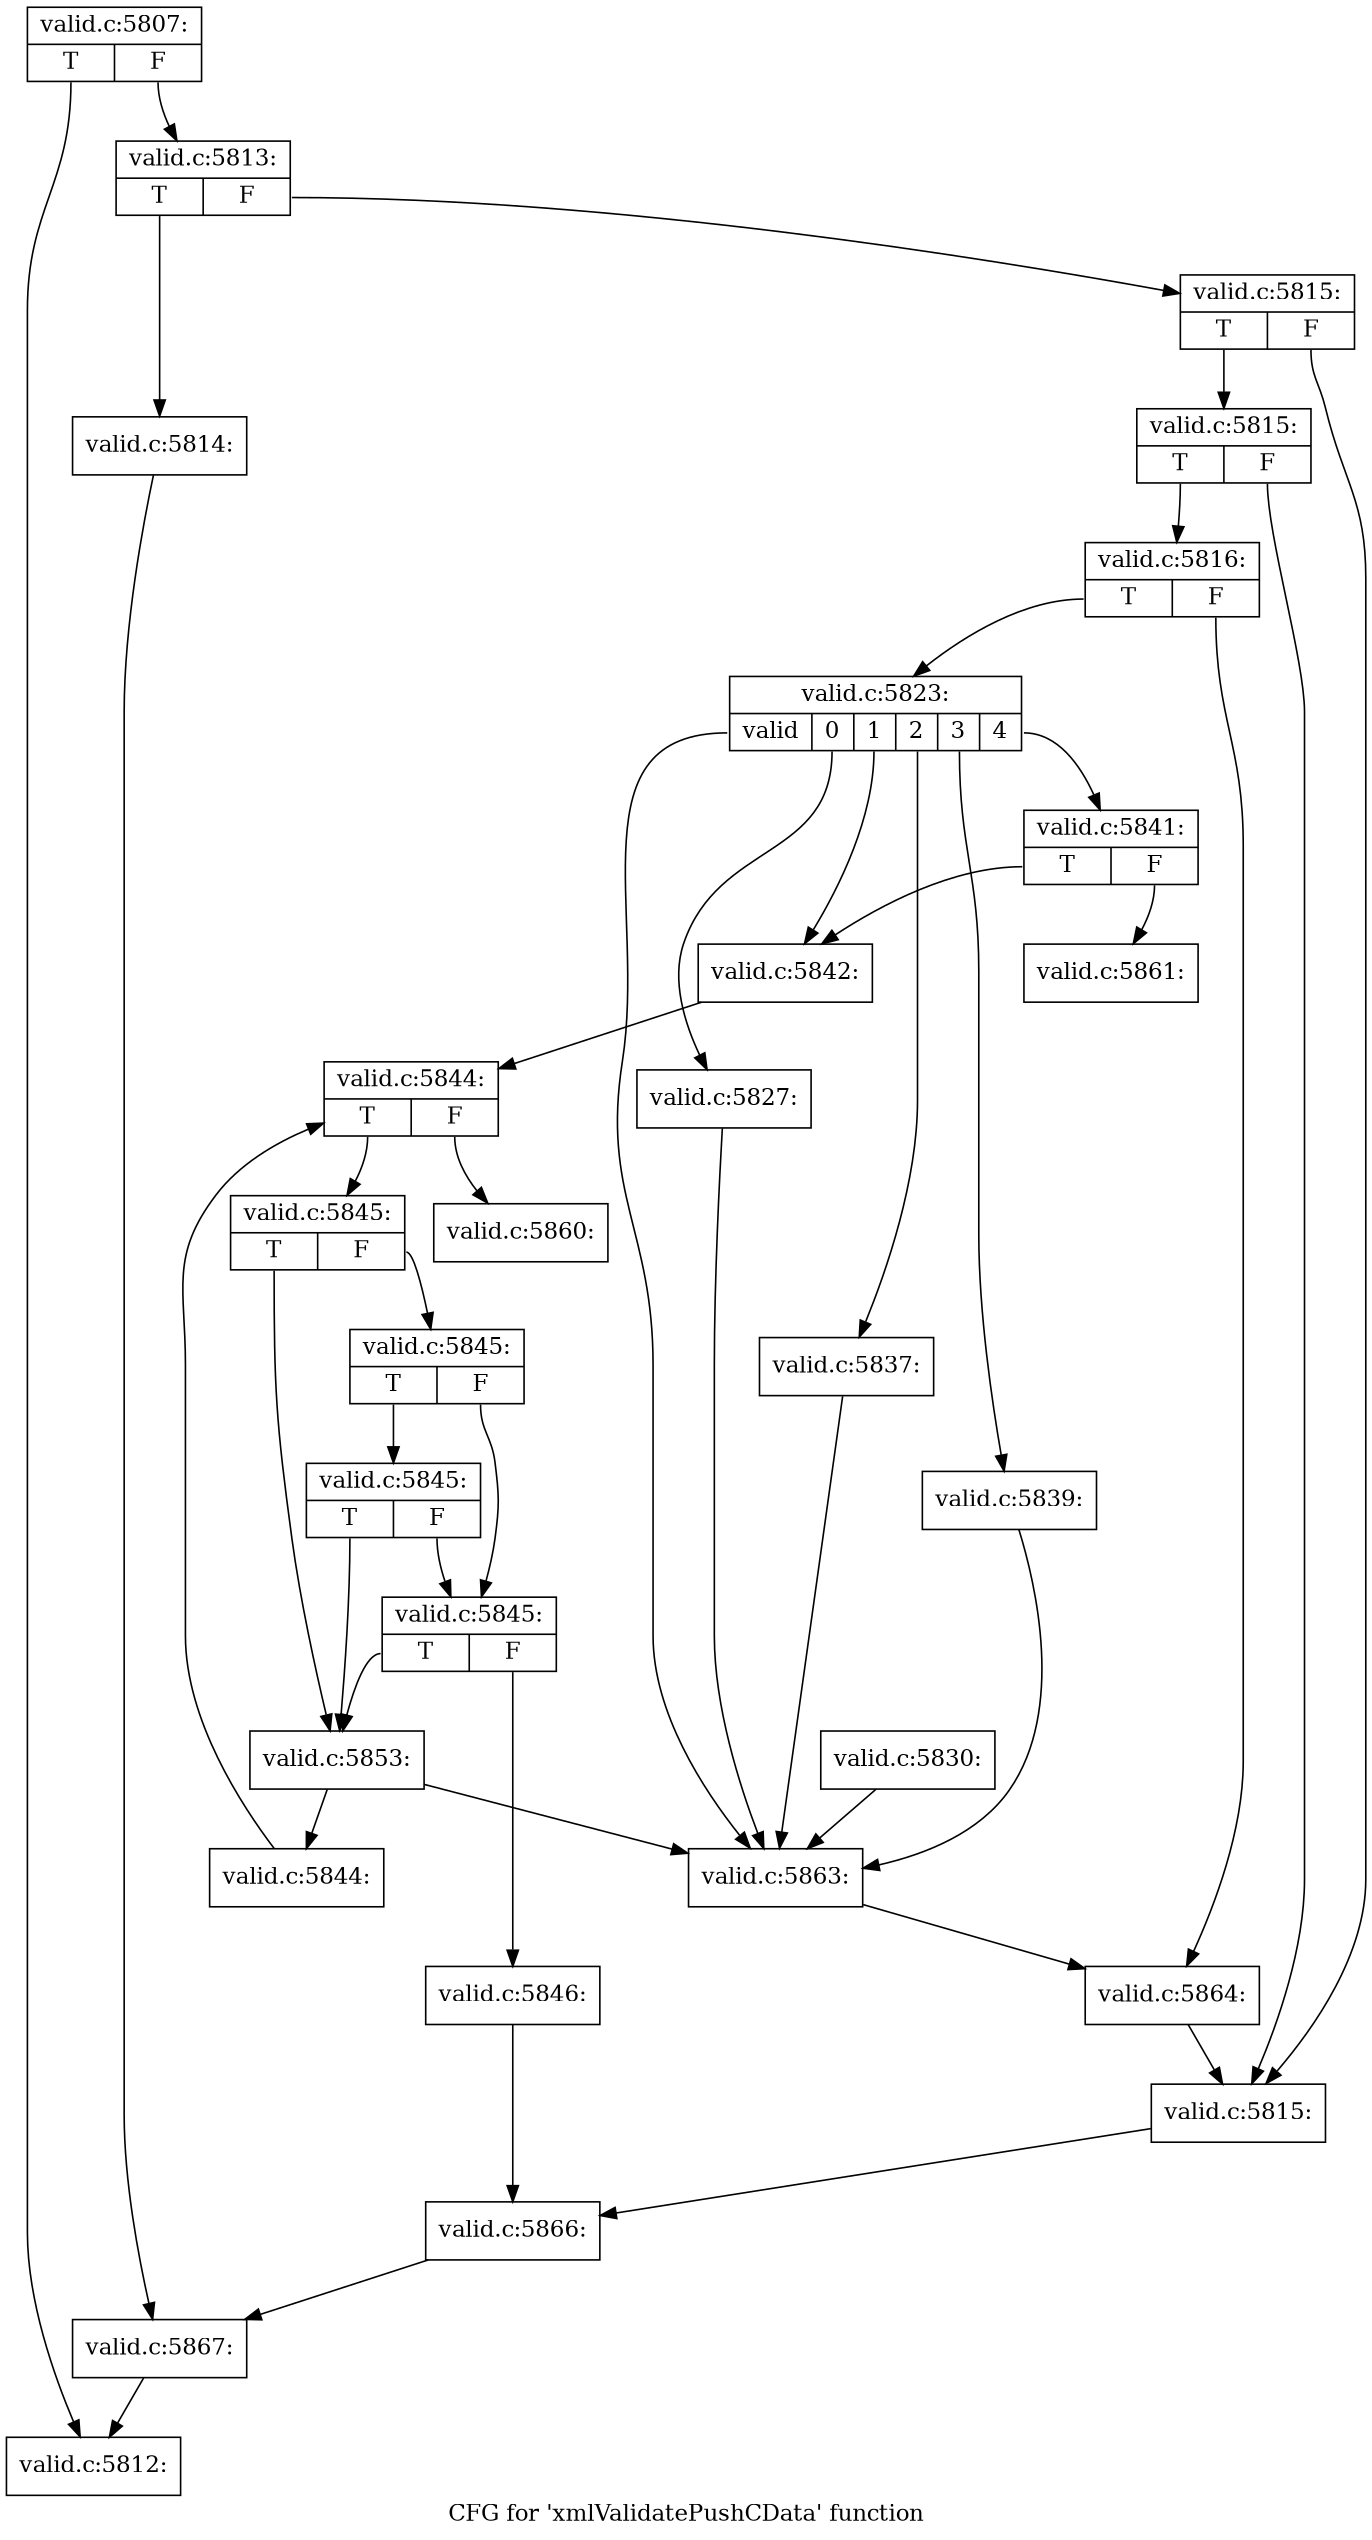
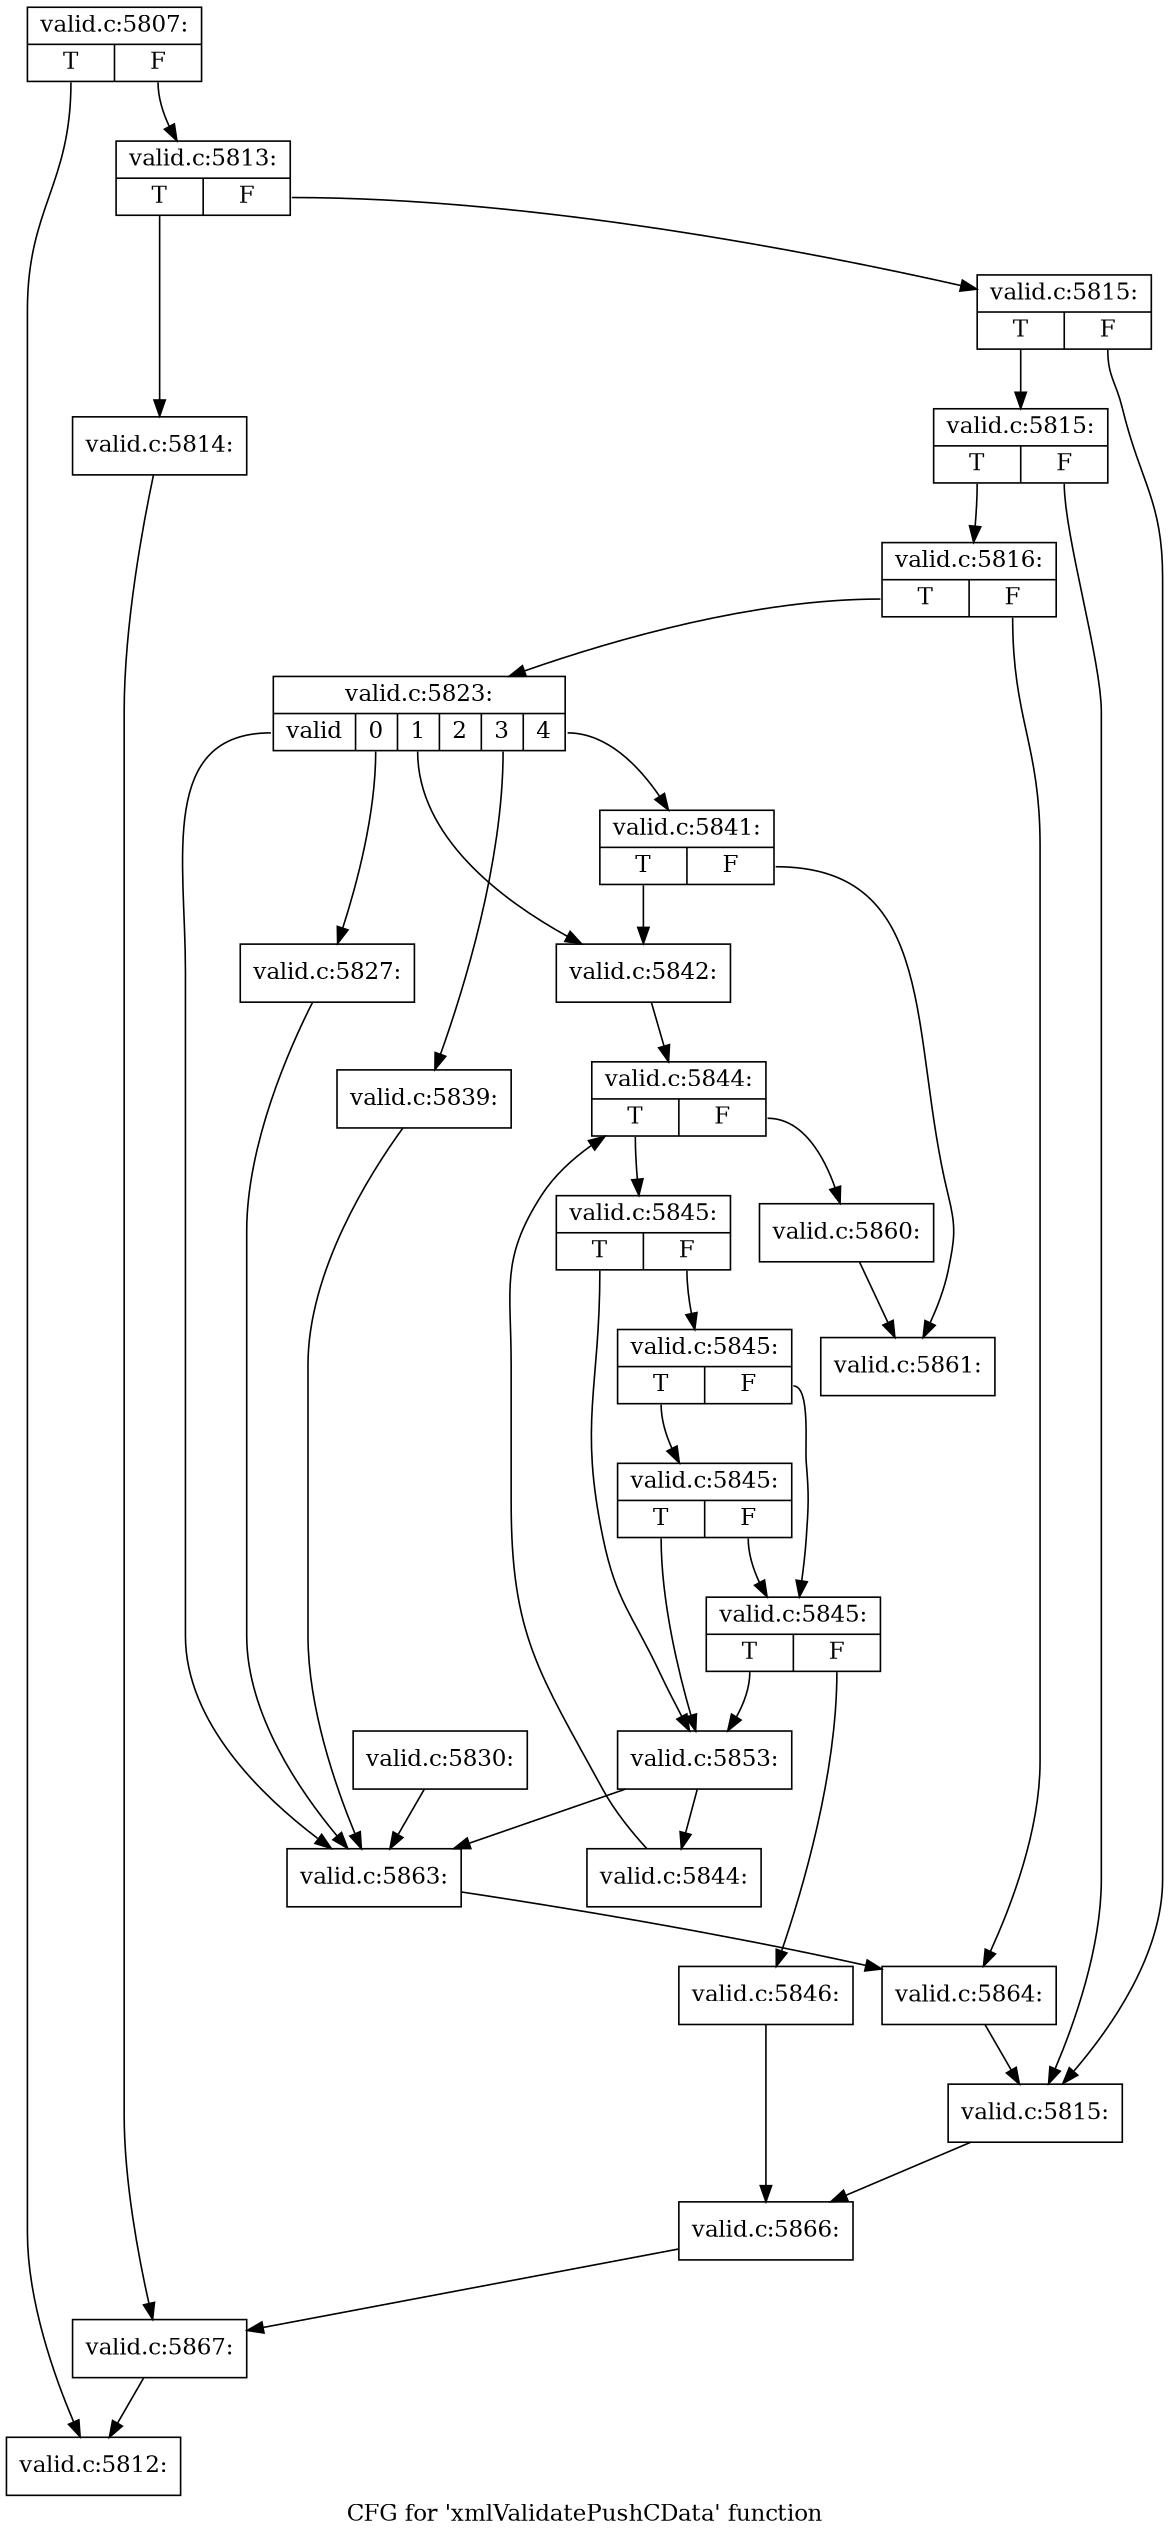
none -> (874, 1292)
(847, 1367) -> none
